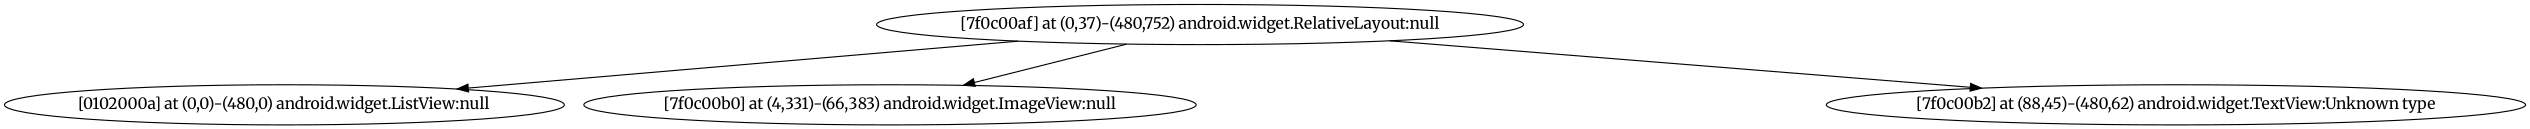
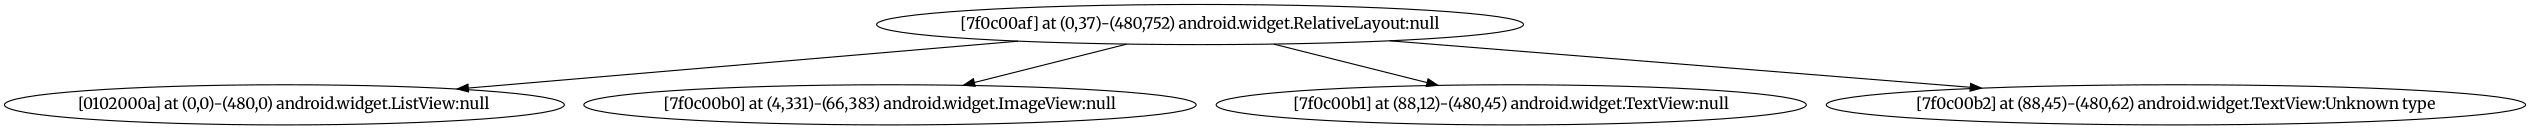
none -> (1511, 105)
